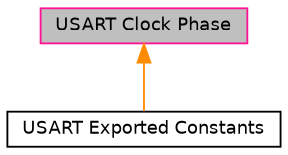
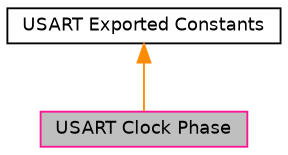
(144, 87) -> (144, 87)
